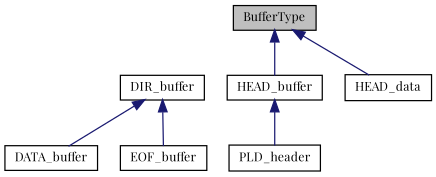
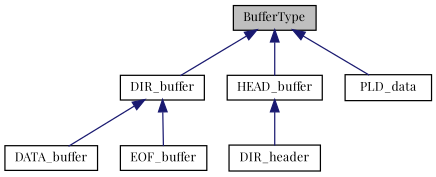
none -> (213, 56)
(388, 88) -> (388, 88)
(275, 158) -> (275, 158)
